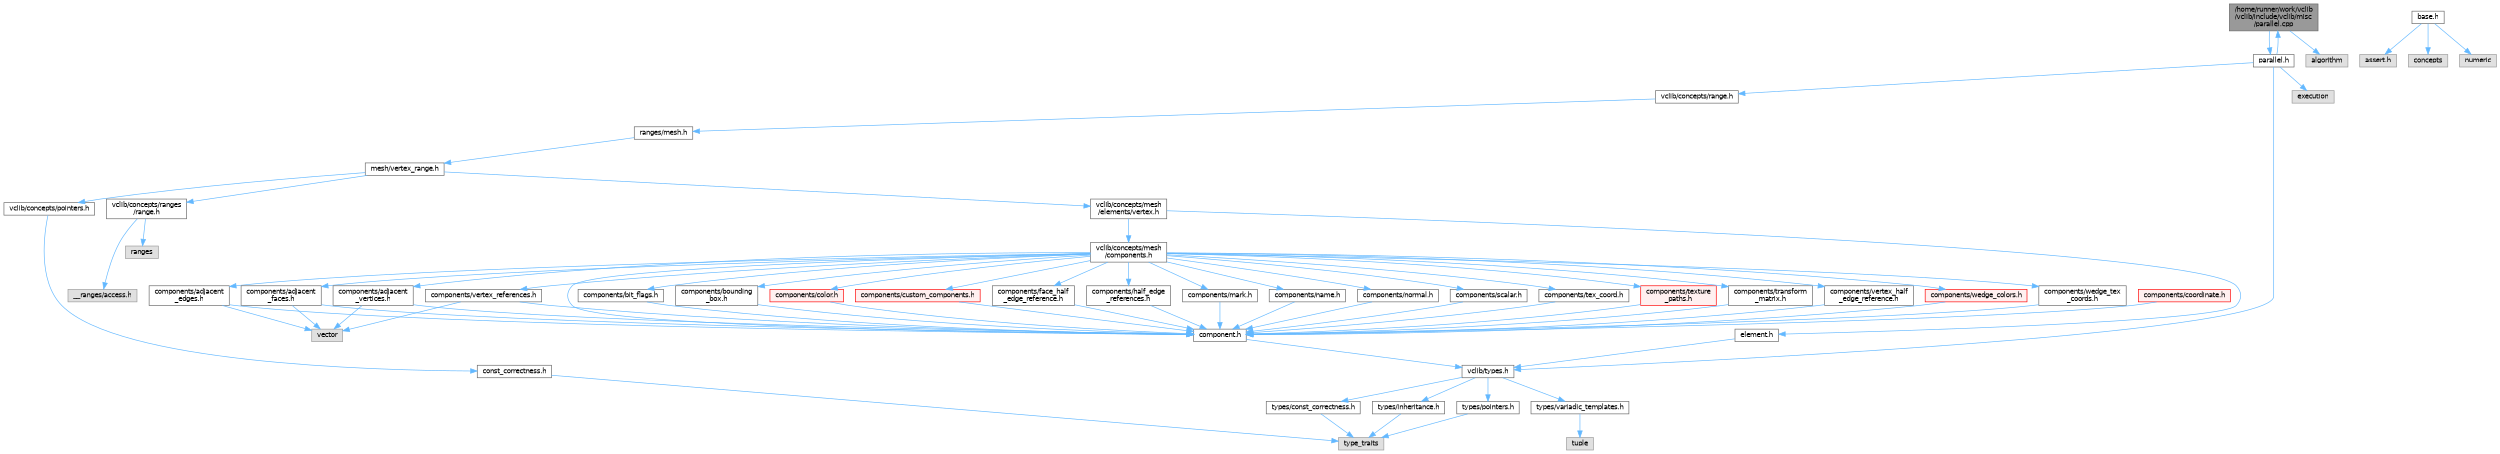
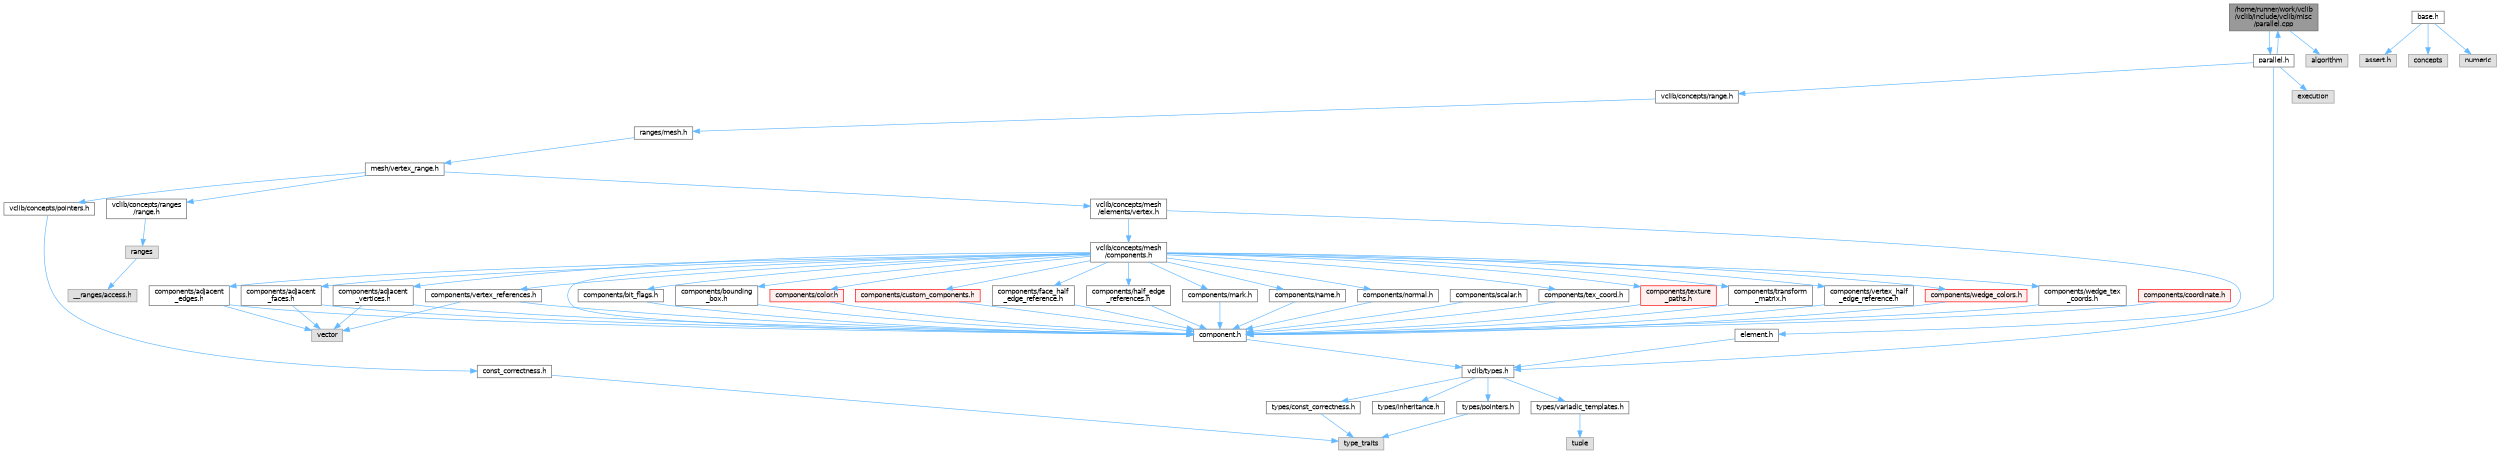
(117, 248) -> (125, 271)
(1312, 269) -> none
(1388, 424) -> none
